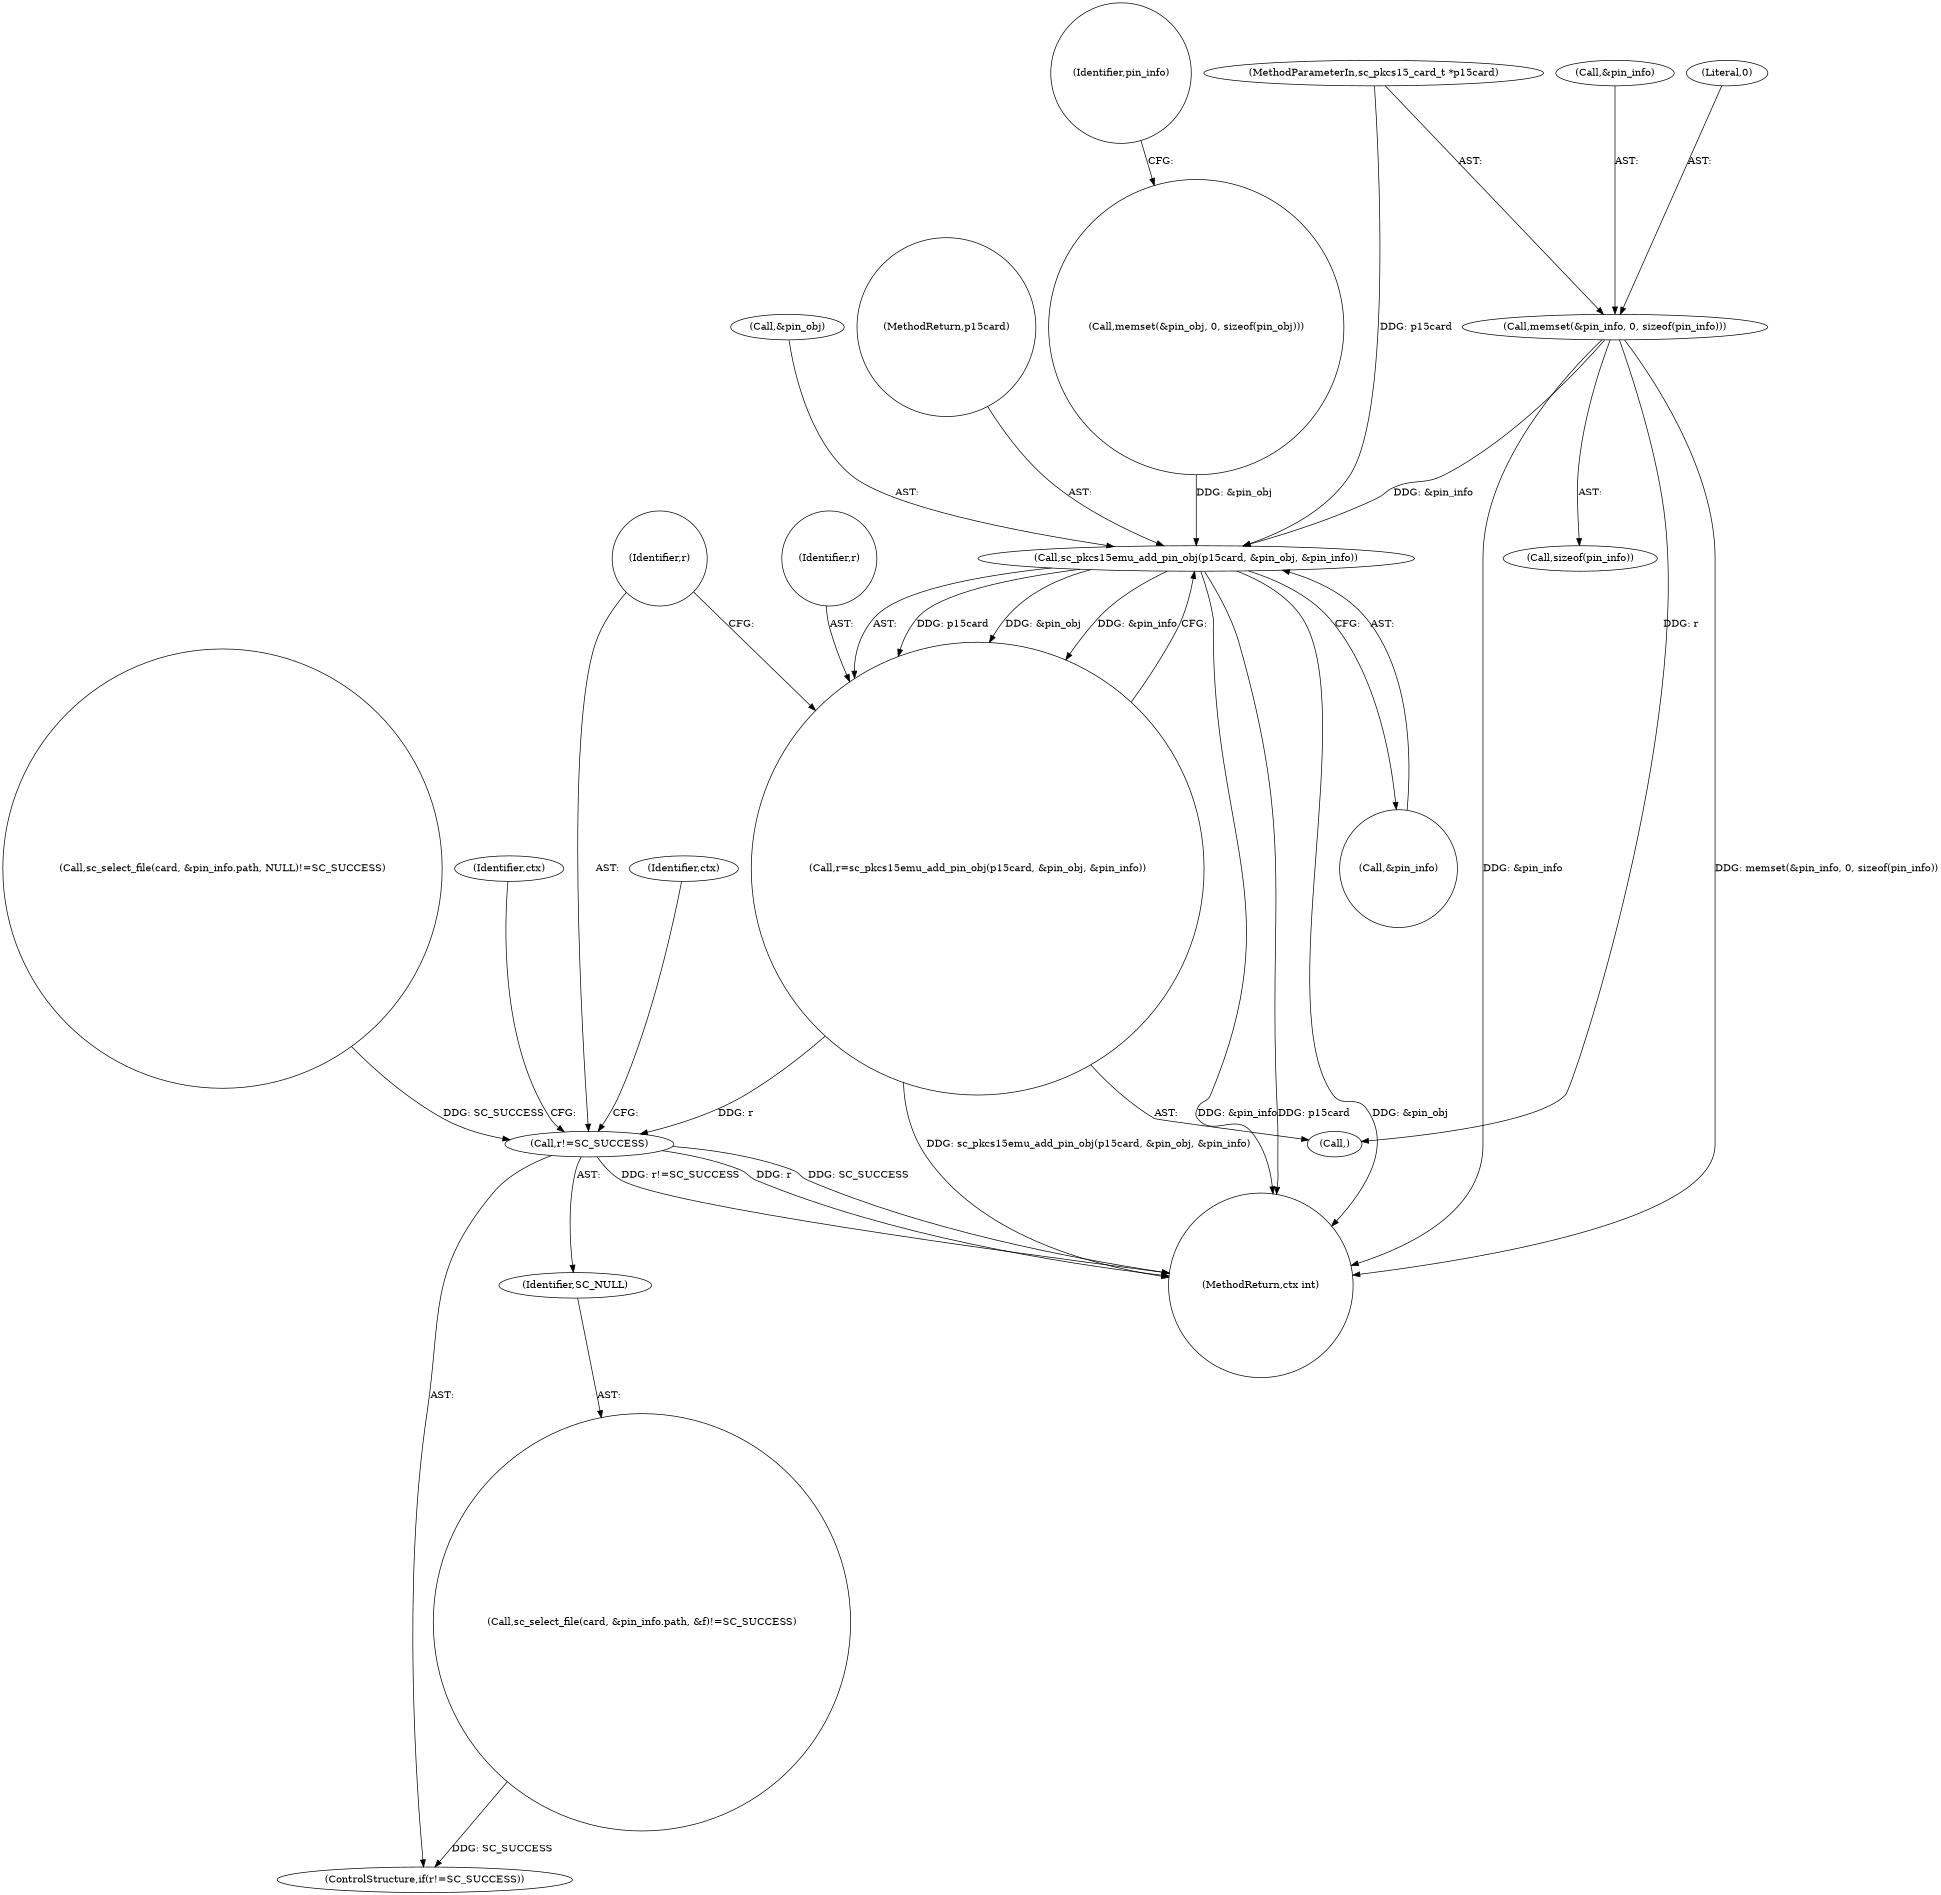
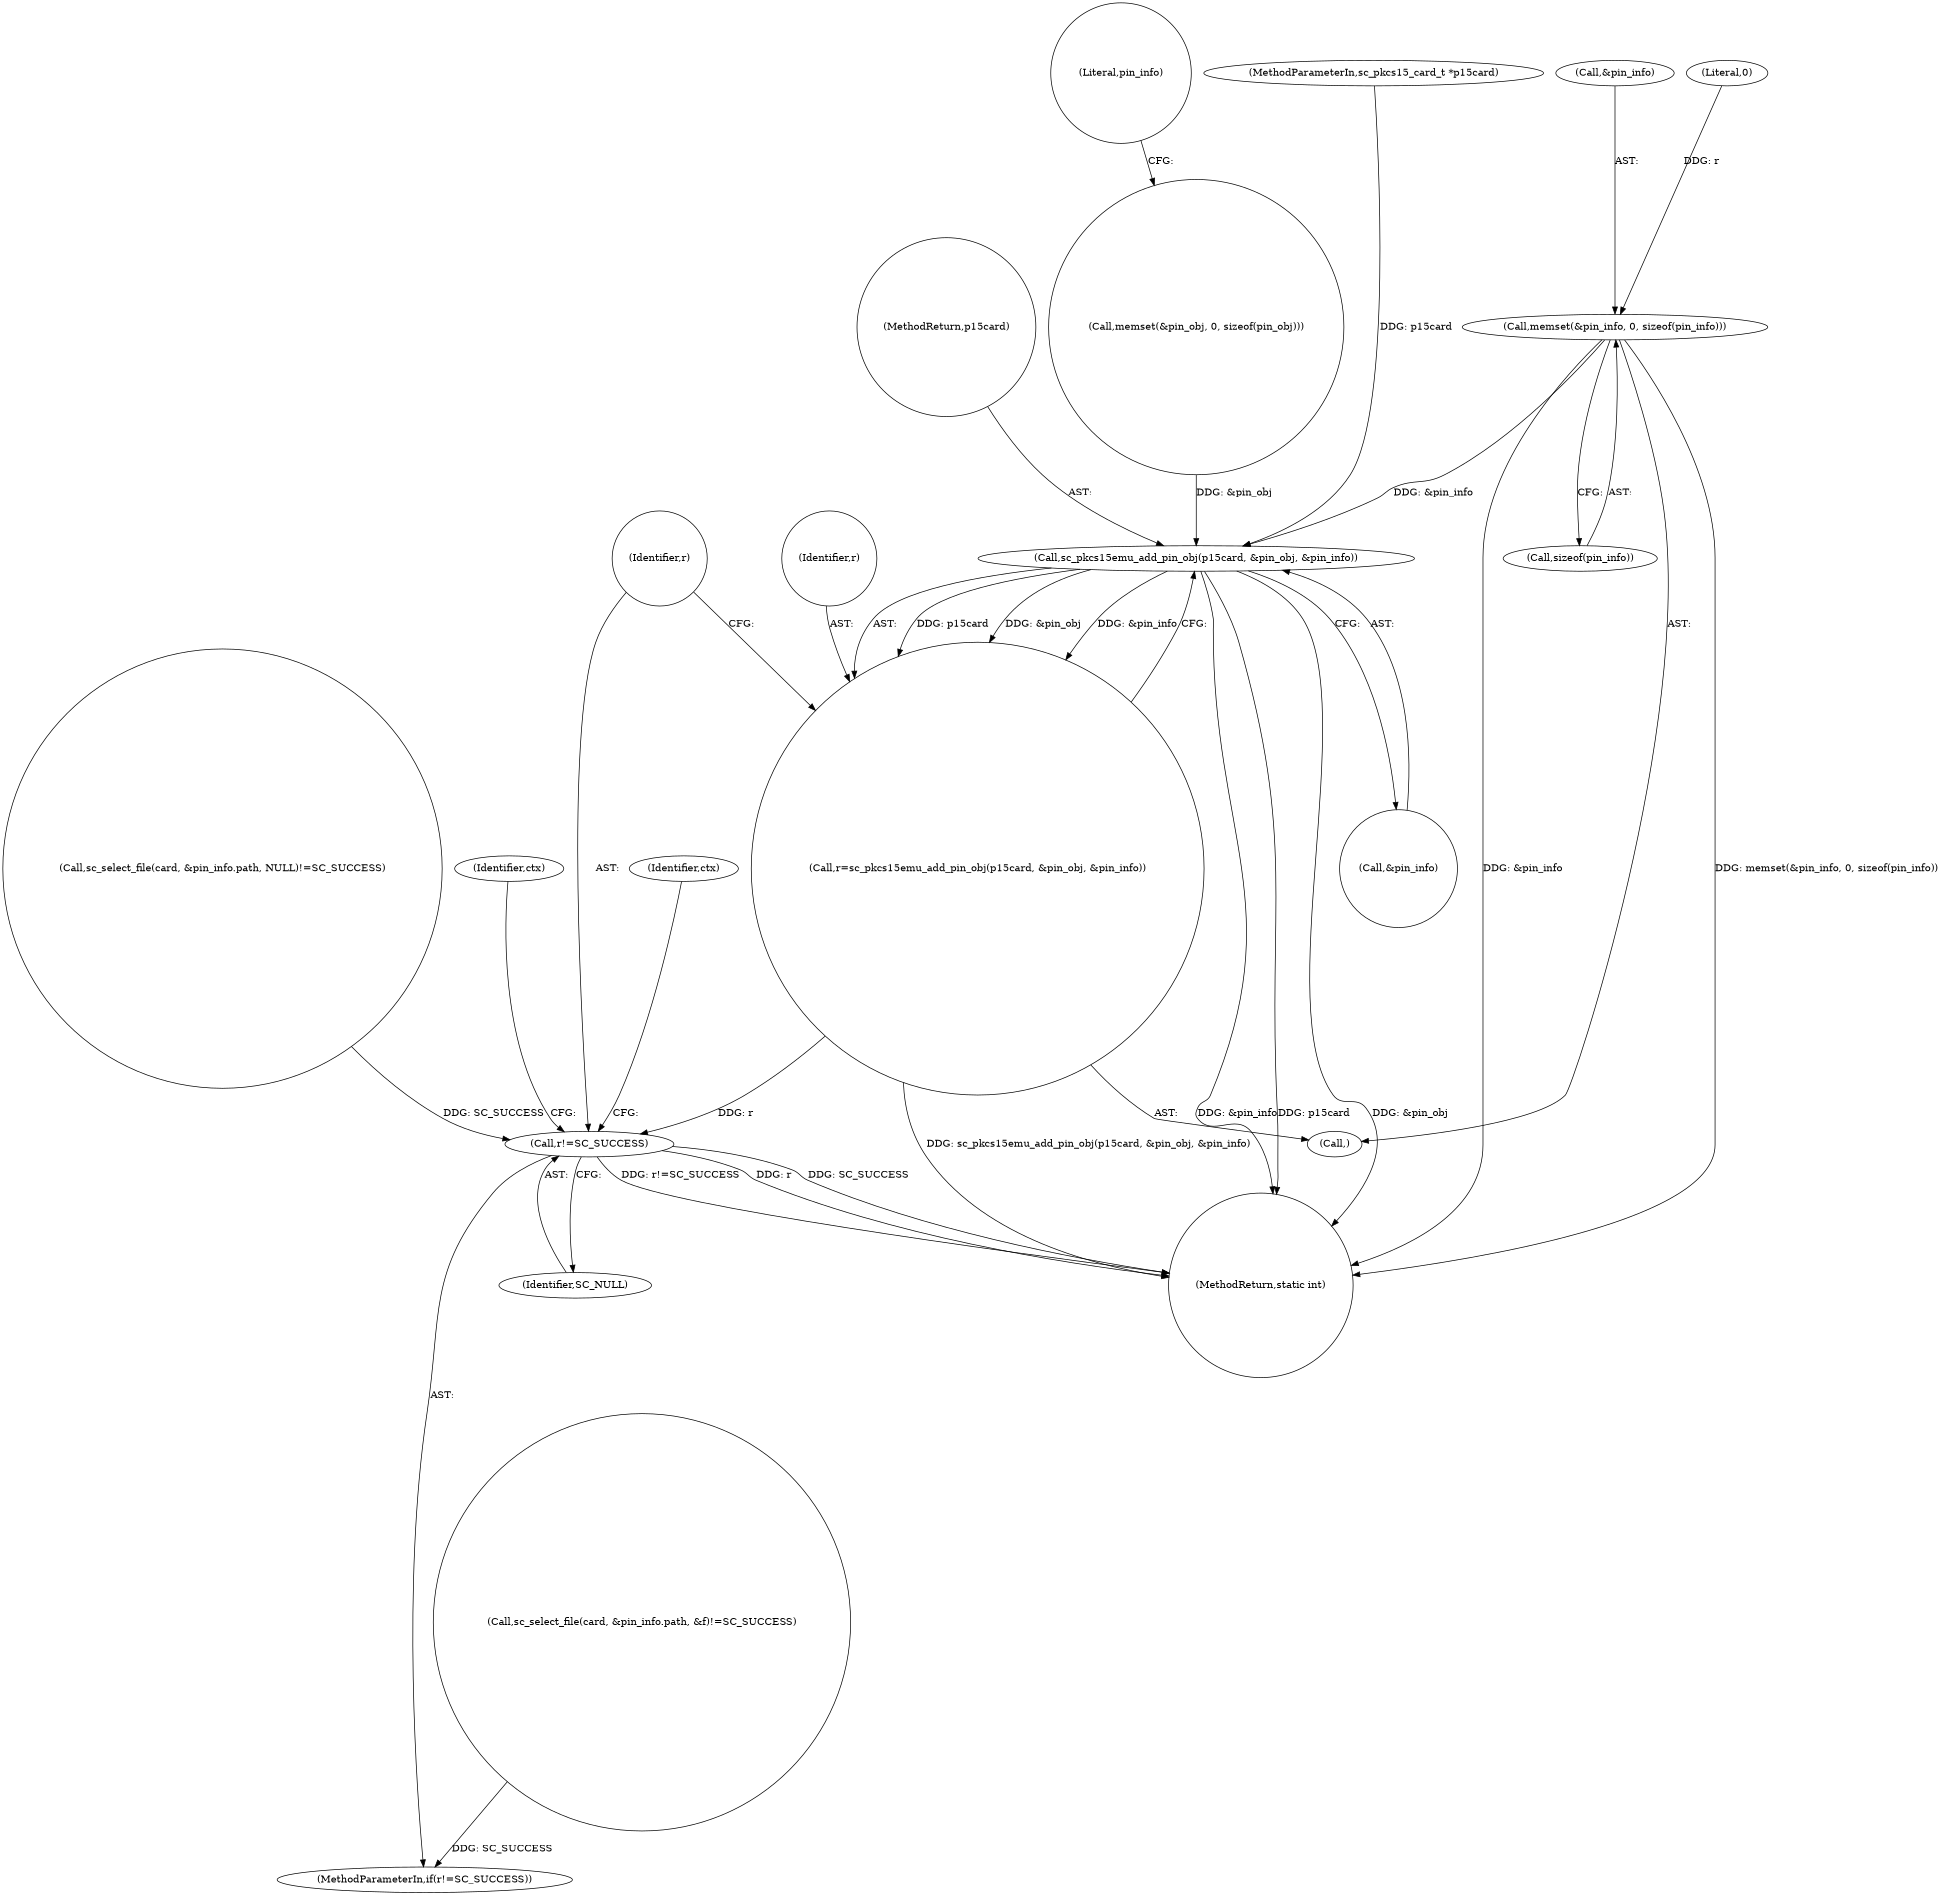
(1121, 73) -> (1121, 73)
(1702, 161) -> (1702, 161)
(1492, 198) -> (1614, 449)
(787, 327) -> none
(1592, 493) -> (1592, 493)
(1681, 624) -> (1681, 624)
(590, 1175) -> (590, 1175)
(1261, 1285) -> (1261, 1285)
(589, 1354) -> (540, 1217)
(425, 1880) -> (425, 1880)
